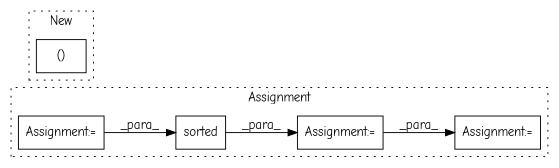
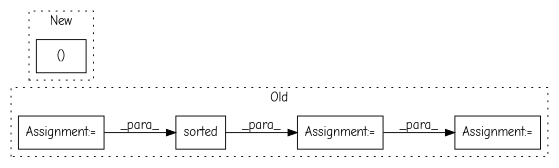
(279, 98) -> (279, 98)
